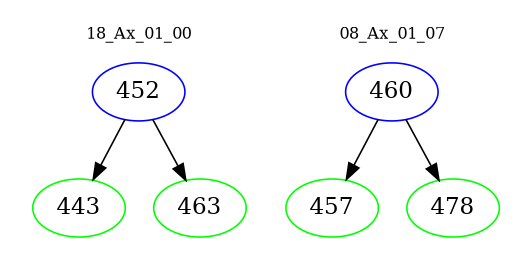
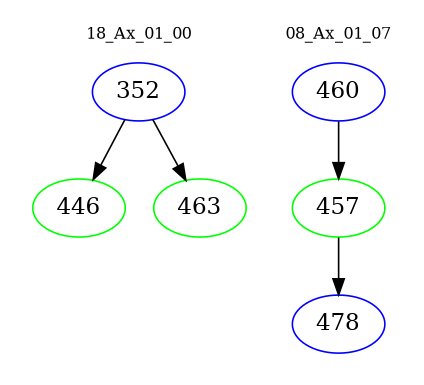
(139, 92) -> (139, 92)
(419, 143) -> (339, 258)
(79, 208) -> (79, 208)
(453, 208) -> (339, 324)
